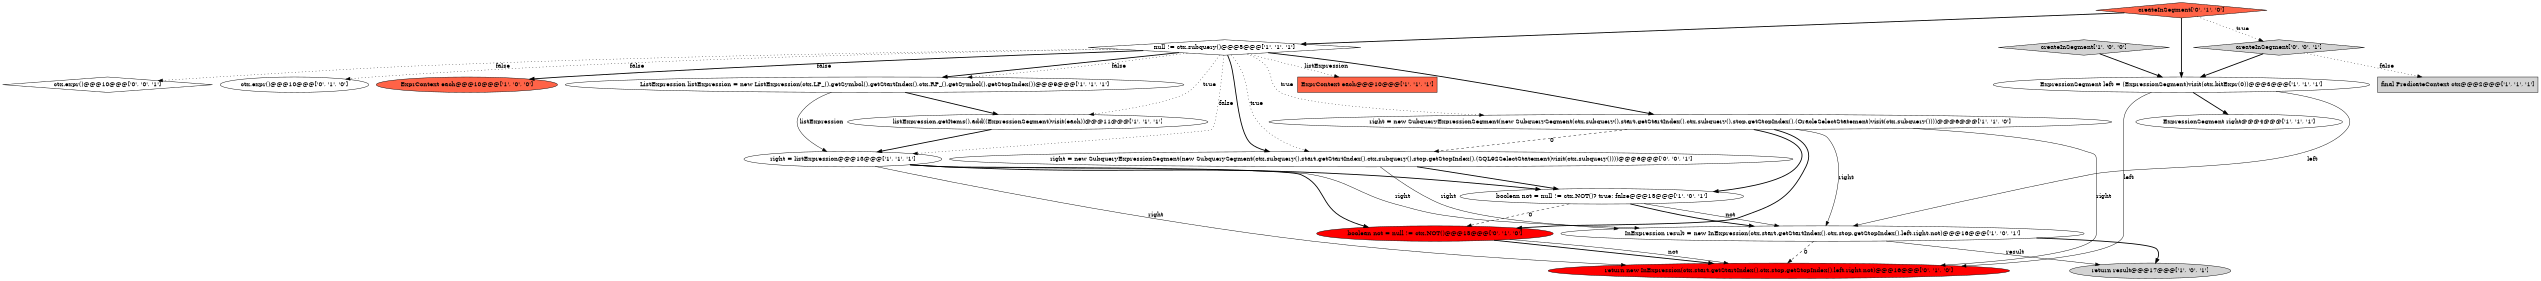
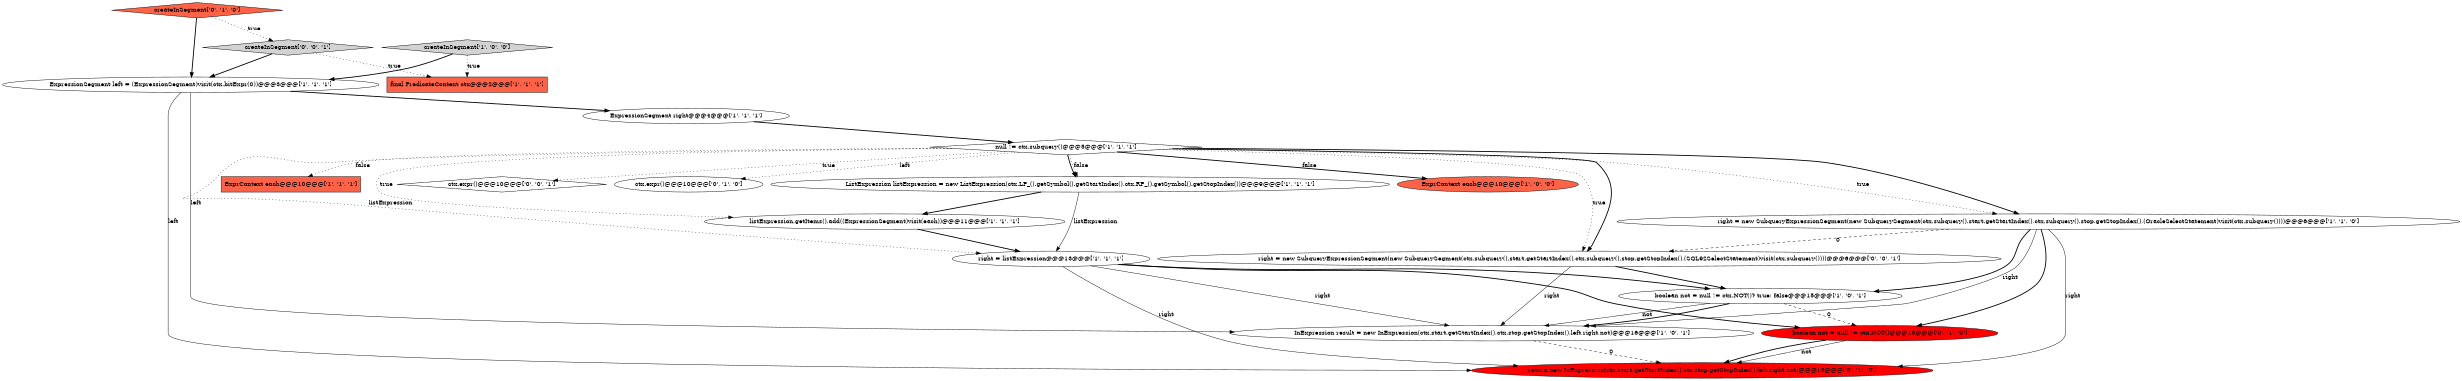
(1715, 28) -> (881, 132)
none -> (467, 64)
(503, 66) -> (829, 166)
(637, 66) -> (905, 166)
(1326, 66) -> (363, 166)
(2387, 66) -> (395, 66)
(2458, 85) -> (467, 85)
(1226, 103) -> (391, 203)
(2150, 271) -> none
